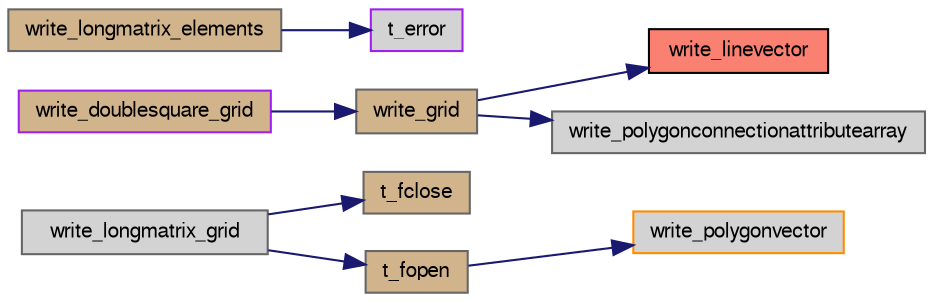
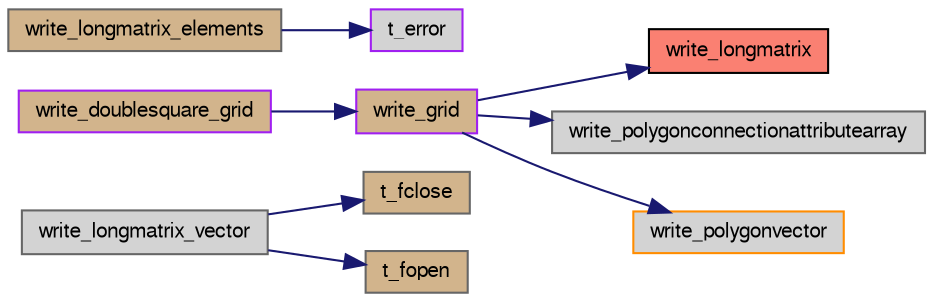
(739, 51) -> (739, 51)
(417, 111) -> (417, 111)
(145, 232) -> (145, 232)
(540, 257) -> (554, 173)
